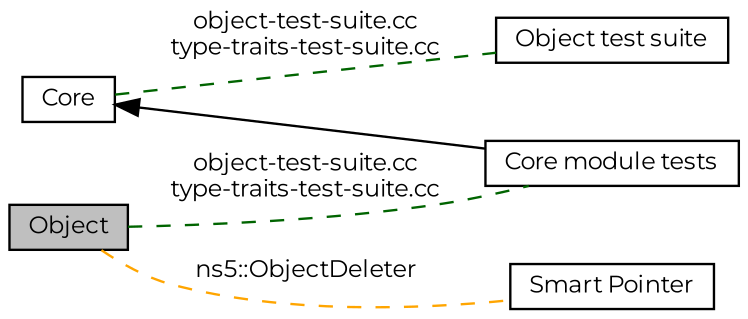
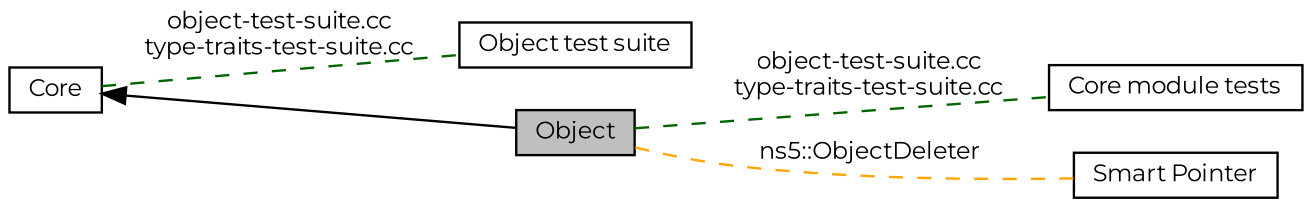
(312, 128) -> (321, 112)
